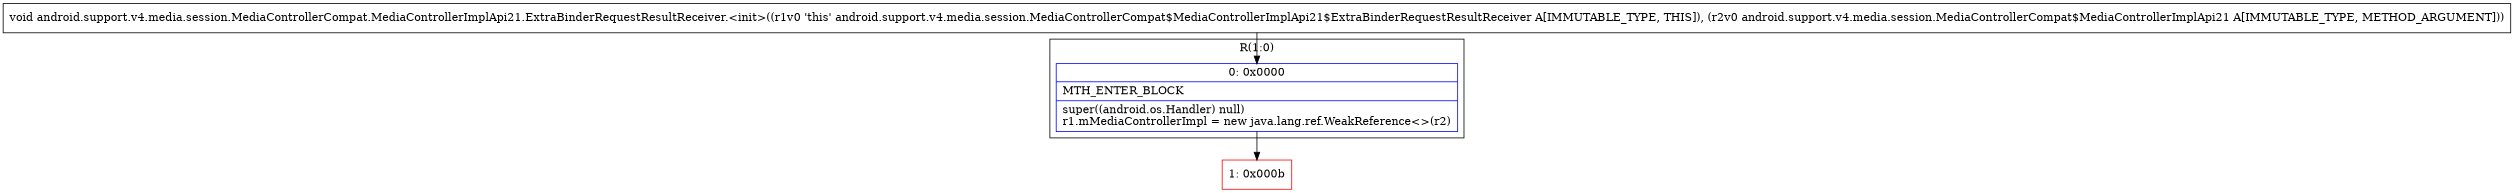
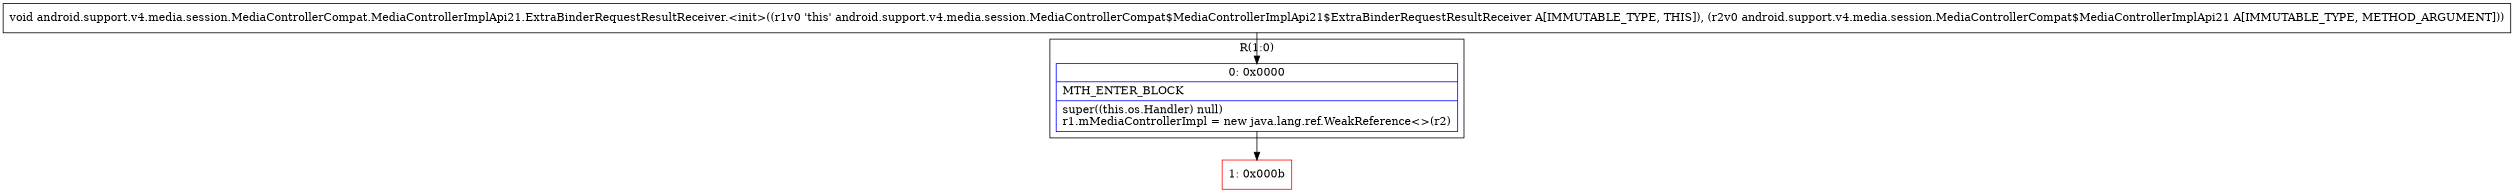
(1154, 110) -> (1143, 110)
